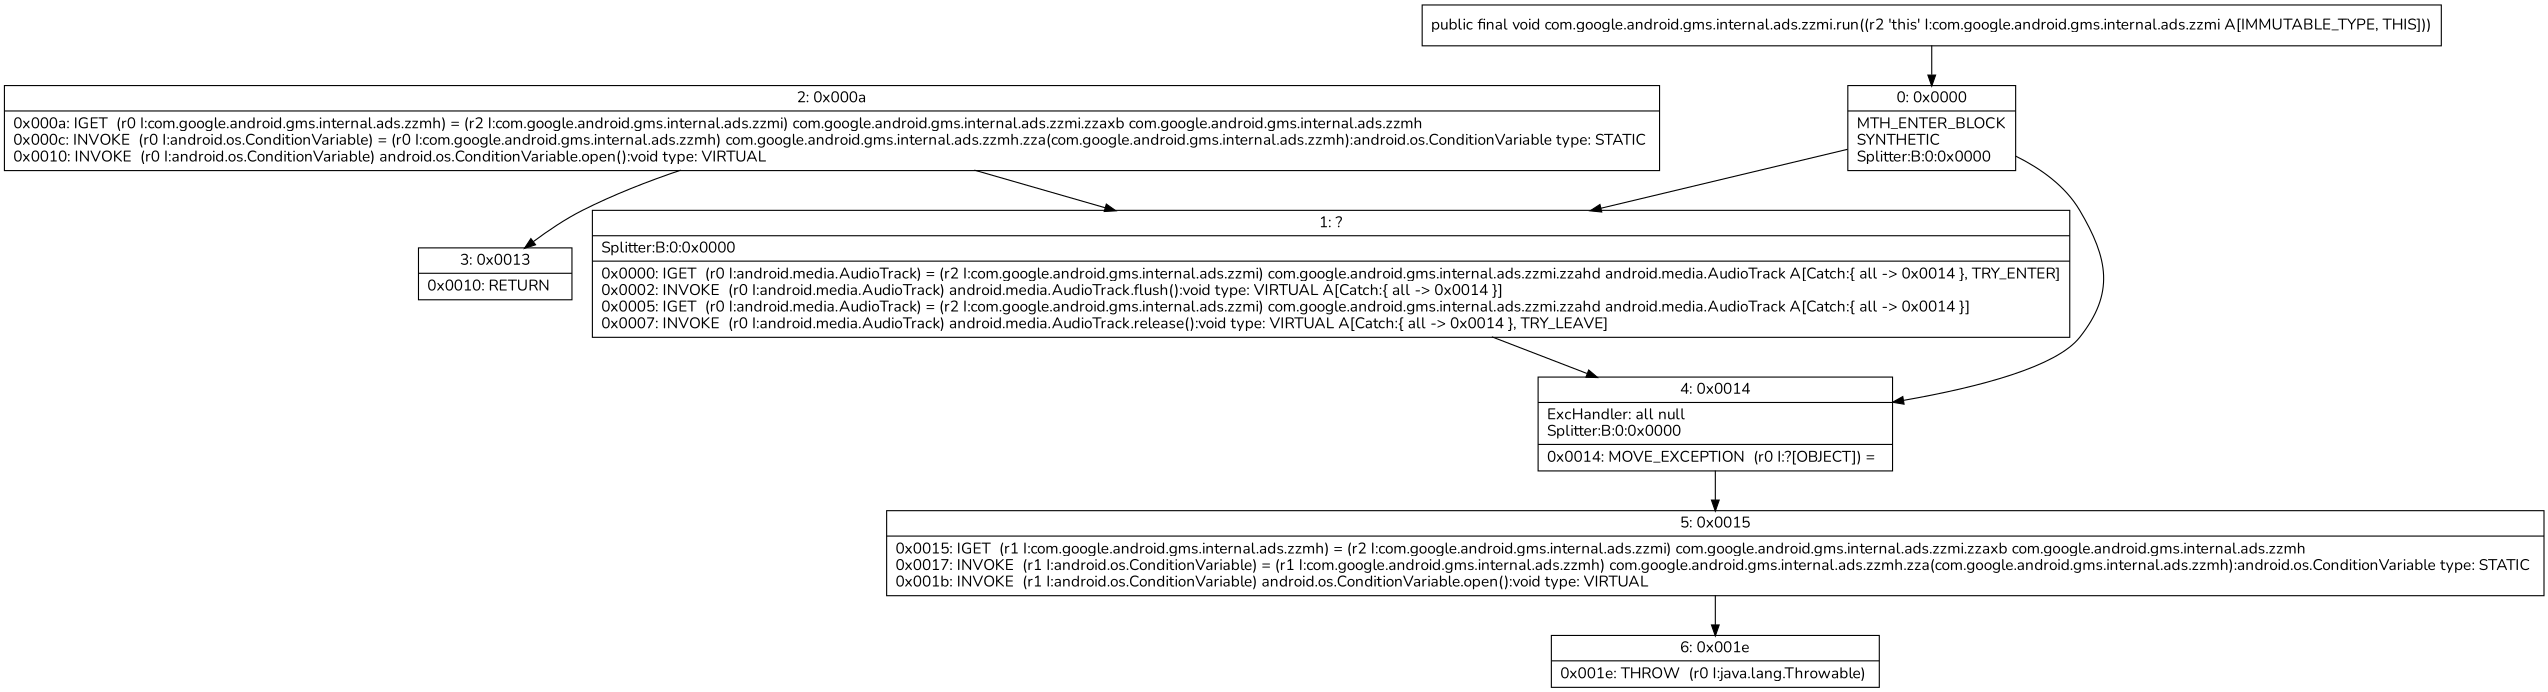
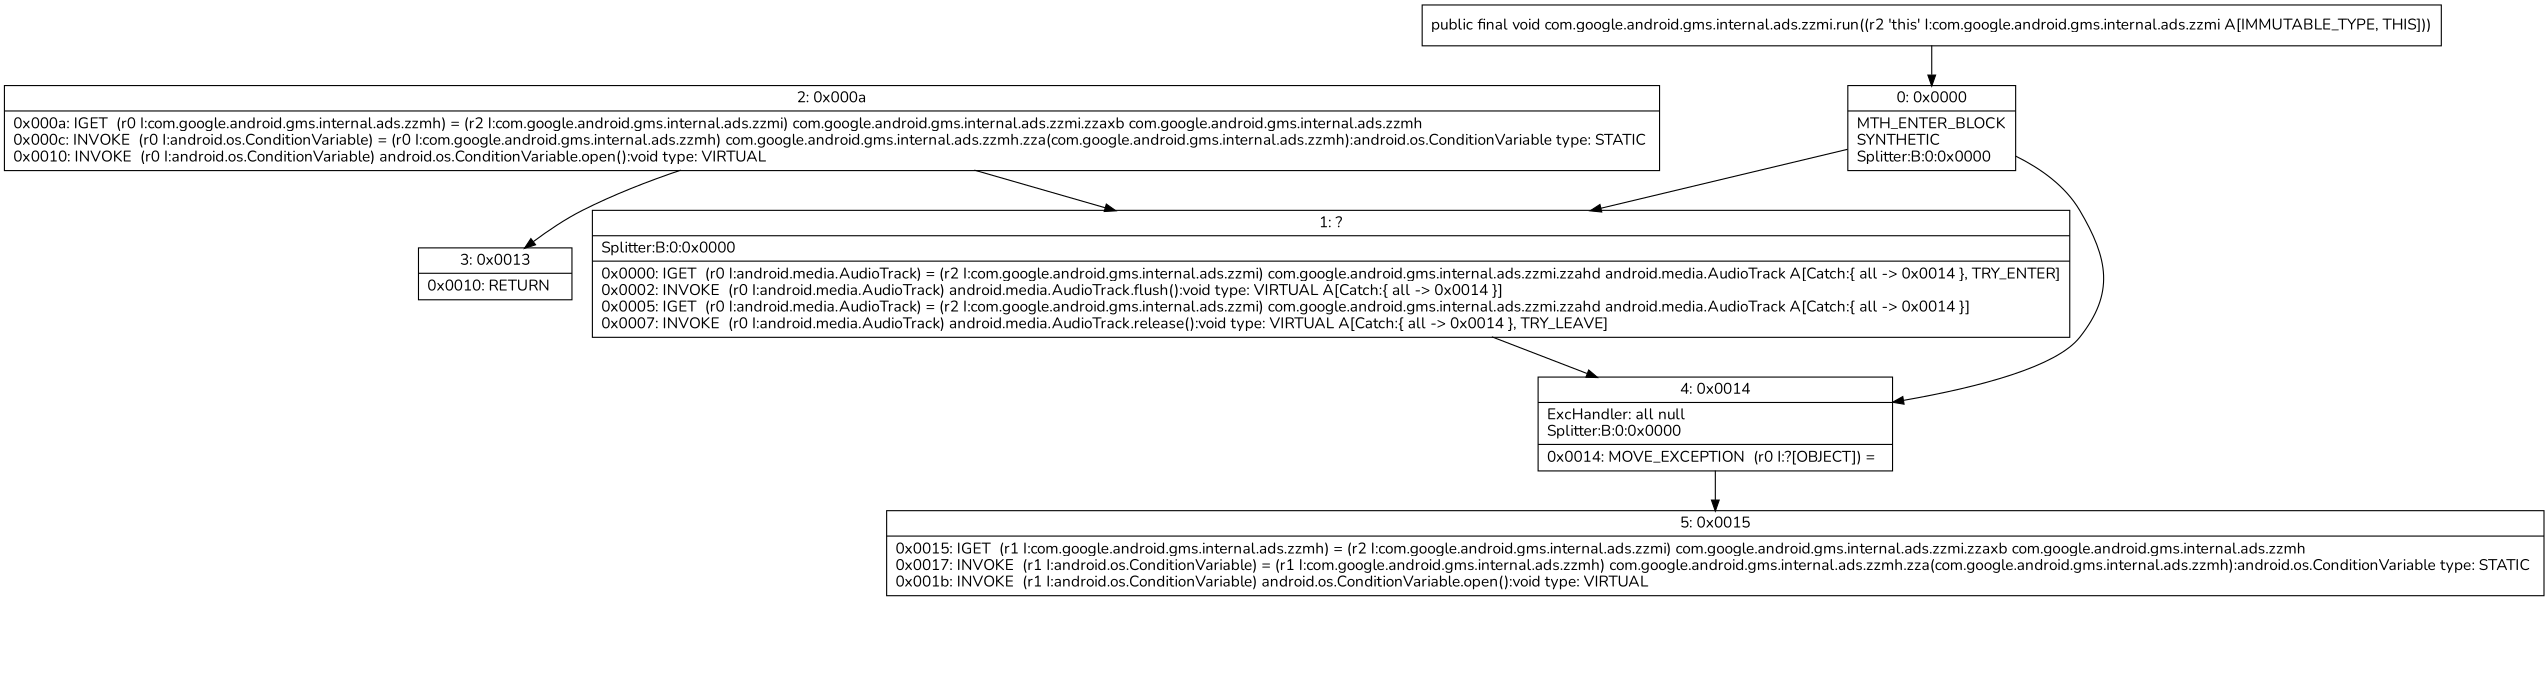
(1715, 661) -> none
